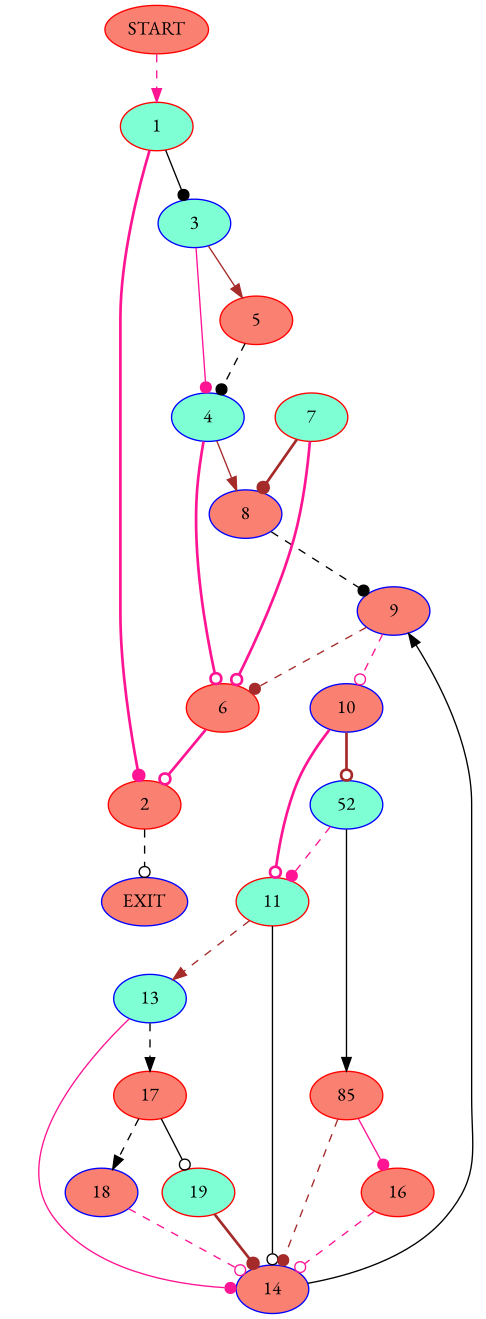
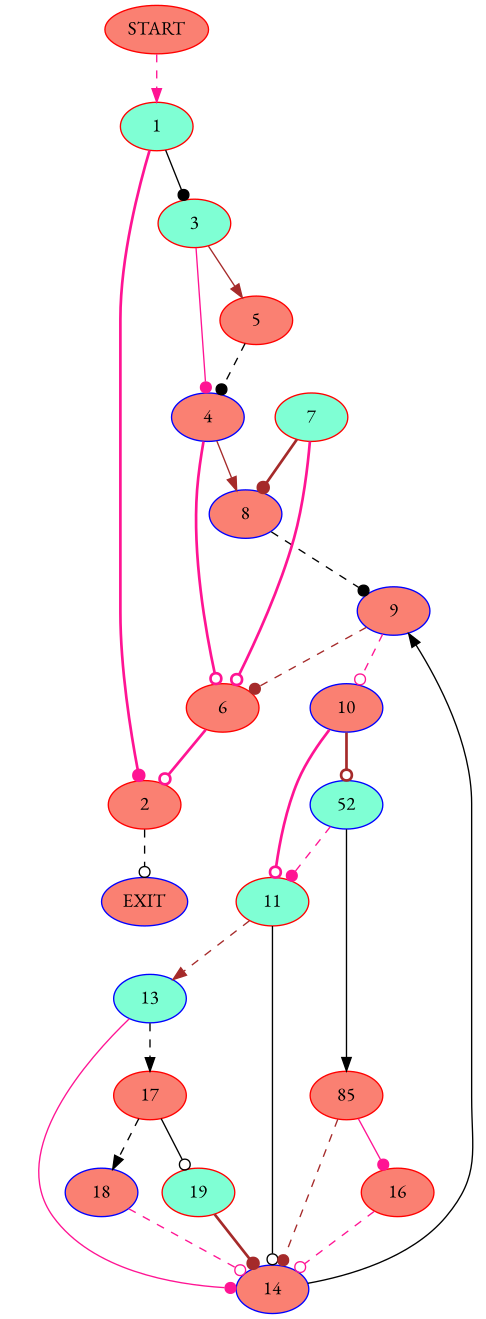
(194, 223) -> (194, 223)
(208, 417) -> (208, 417)
